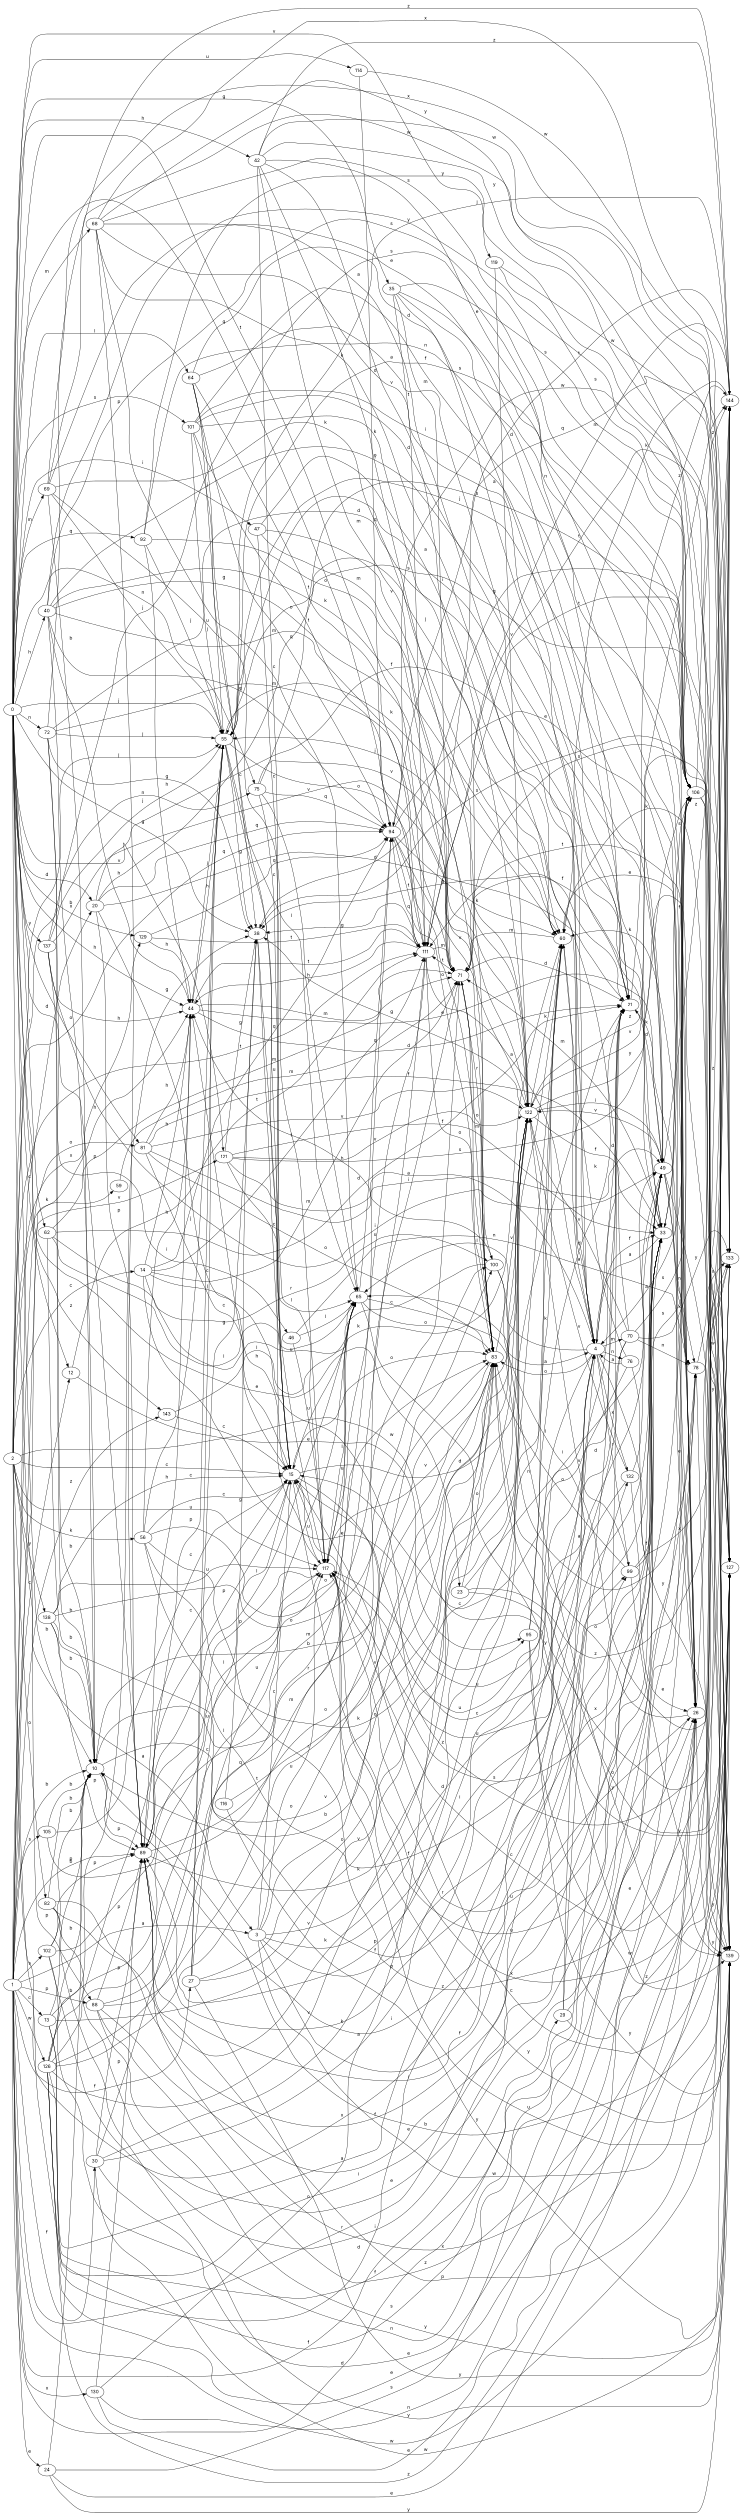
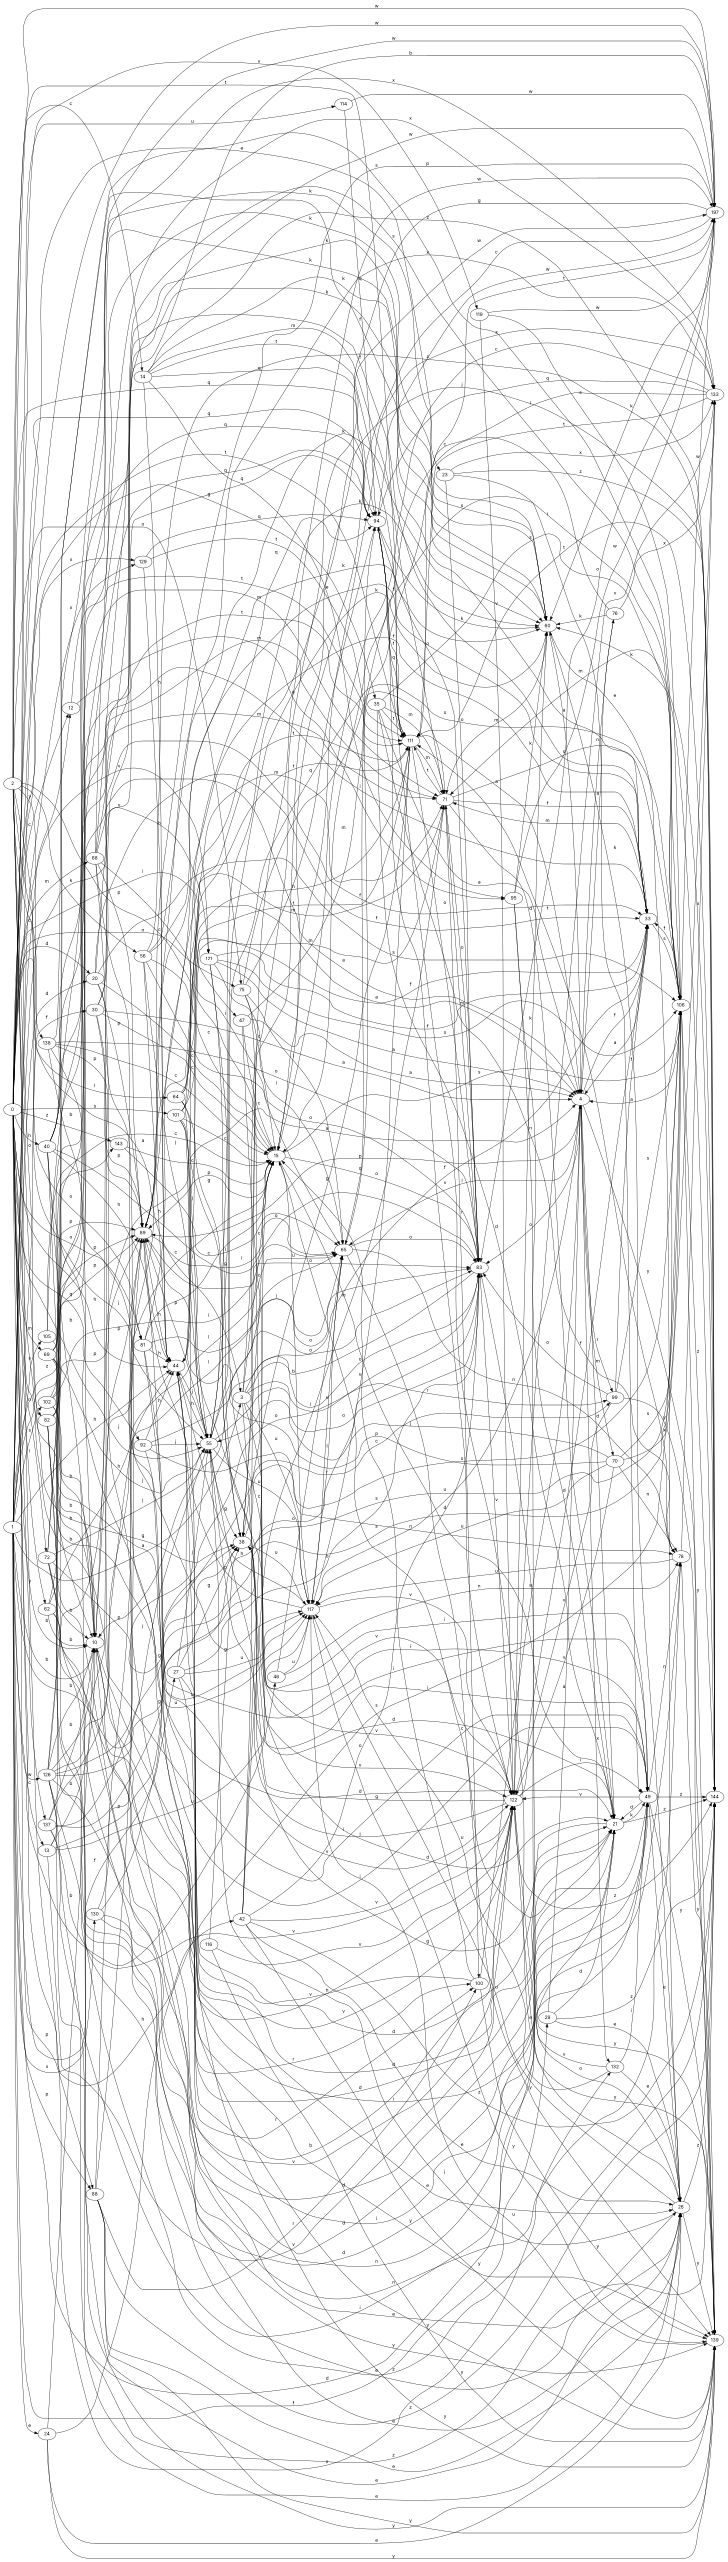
(119, 1186) -> none
none -> (71, 1295)
(730, 1568) -> (715, 213)
